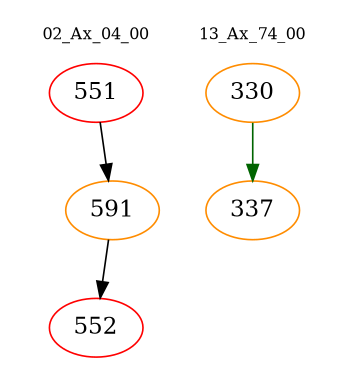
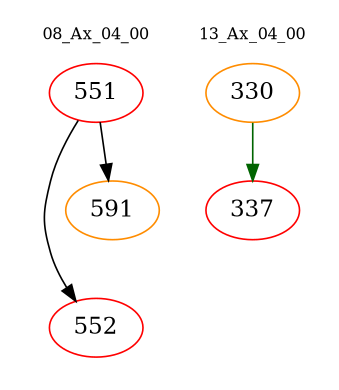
(96, 35) -> (96, 35)
(253, 35) -> (253, 35)
(253, 210) -> (253, 210)
(106, 261) -> (46, 203)
